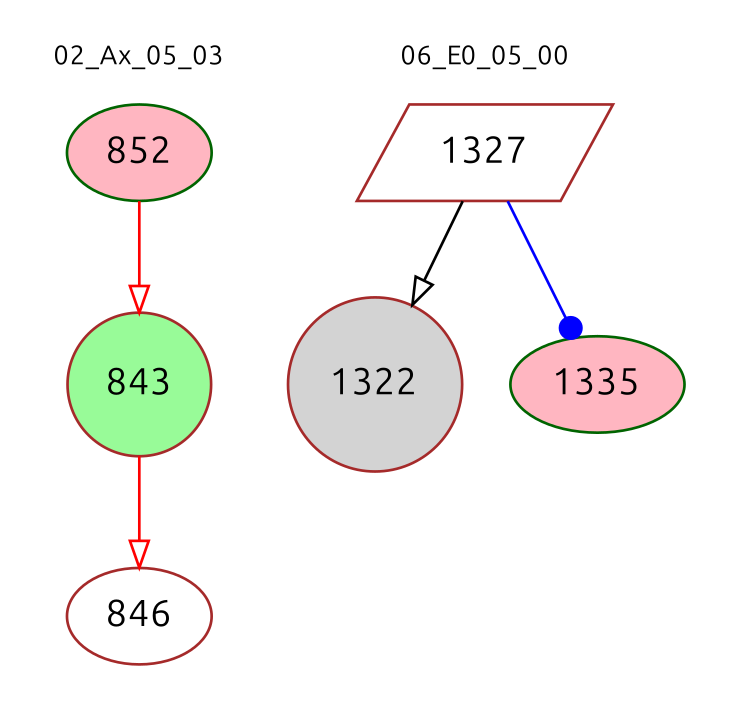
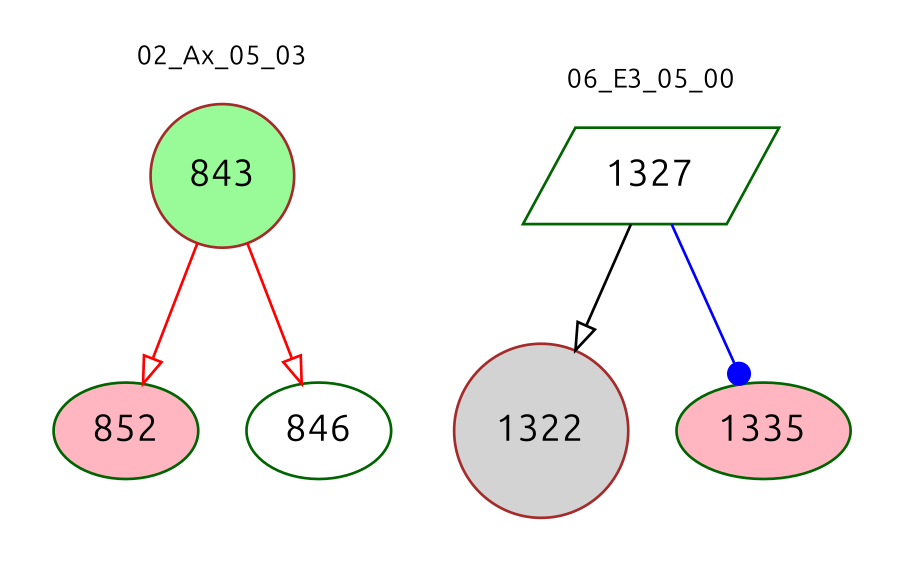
(486, 58) -> (652, 81)
(485, 153) -> (651, 176)
(139, 243) -> (175, 300)
(139, 616) -> (319, 431)
